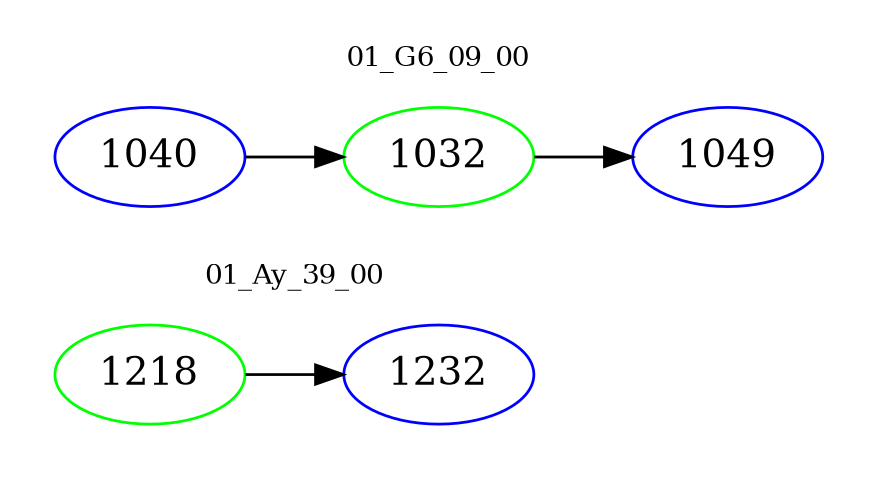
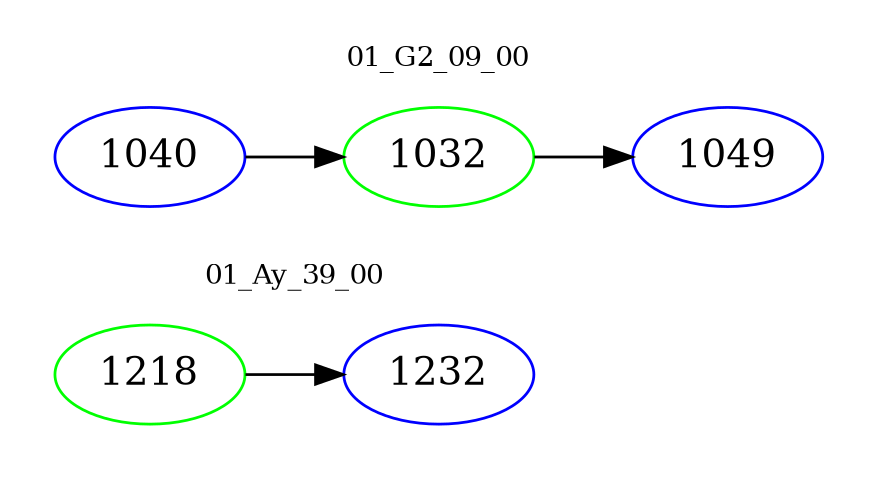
(439, 59) -> (439, 59)
